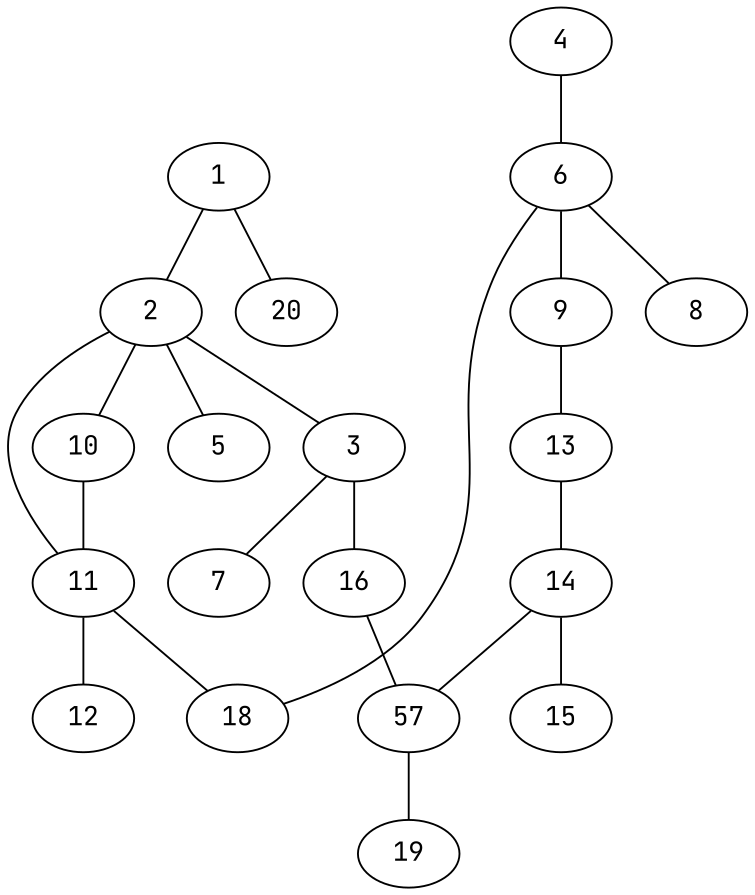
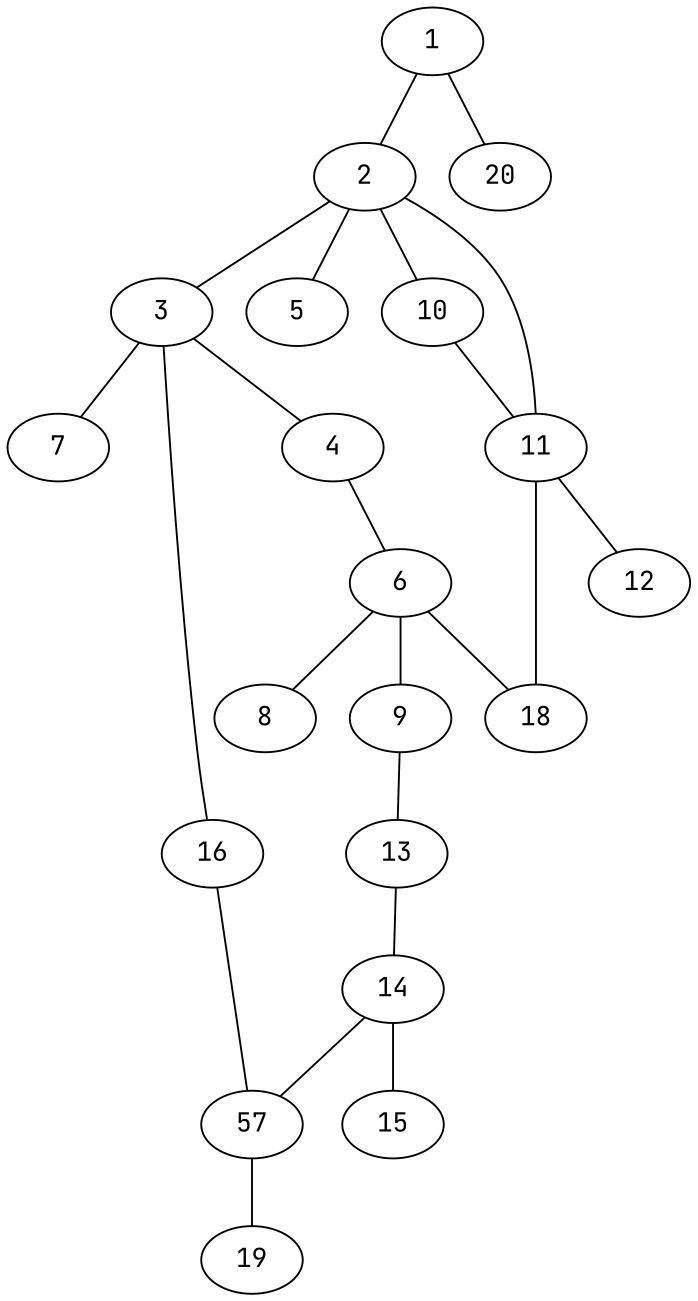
none -> (247, 380)
